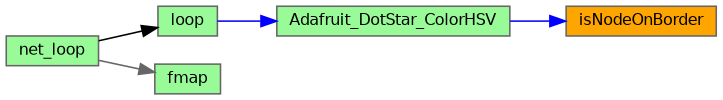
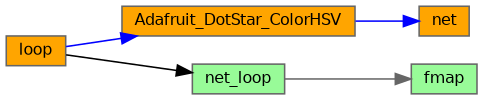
(188, 21) -> (36, 51)
(393, 21) -> (238, 21)
(641, 21) -> (444, 21)
(120, 36) -> (121, 63)
